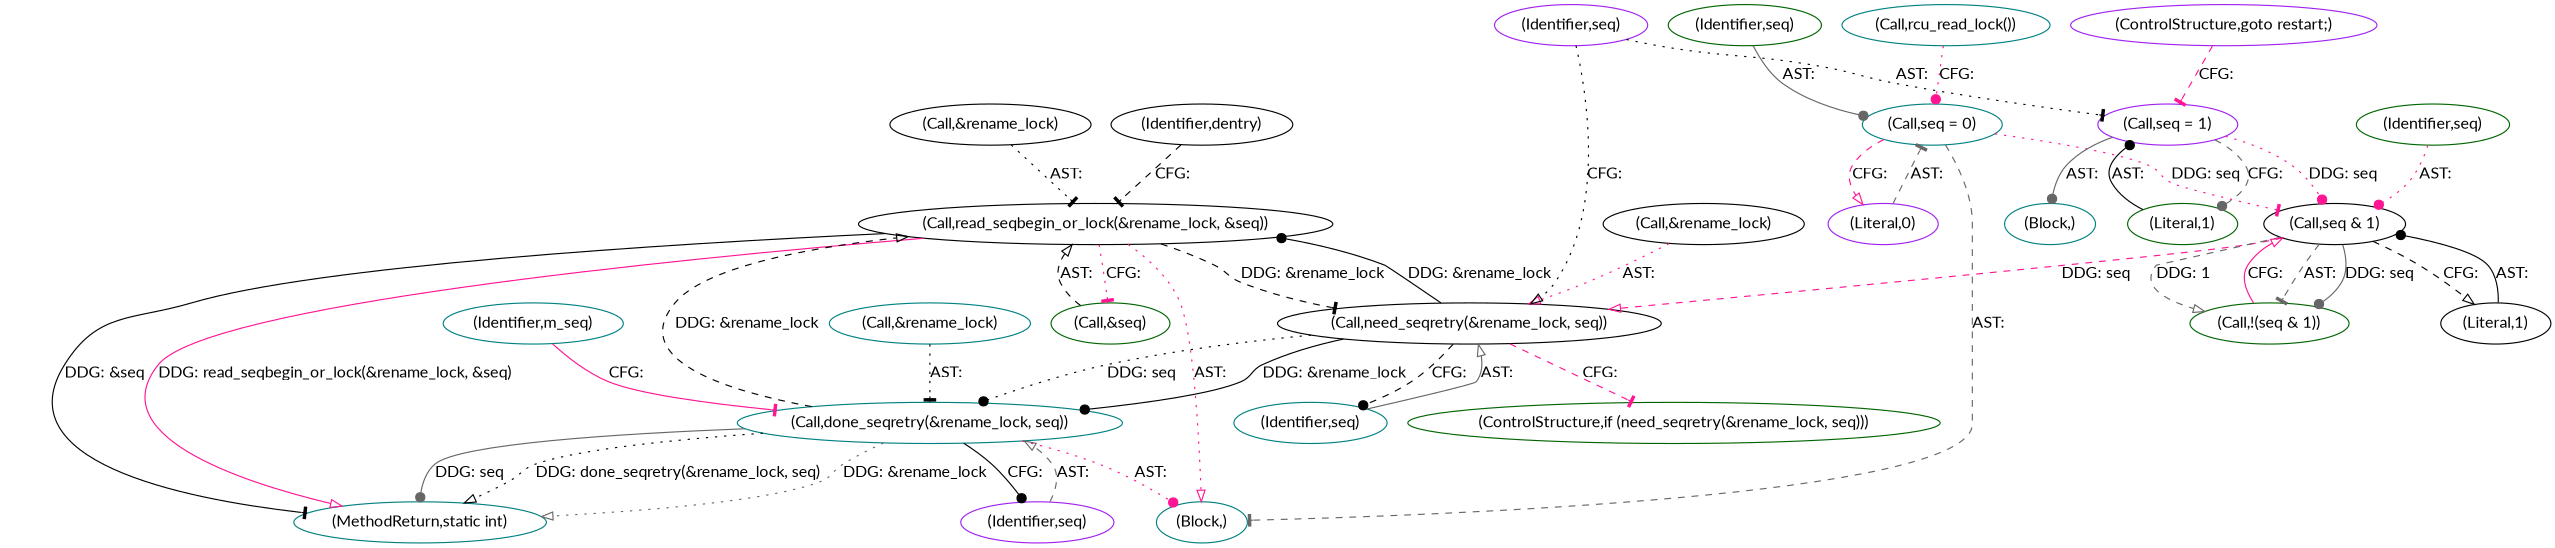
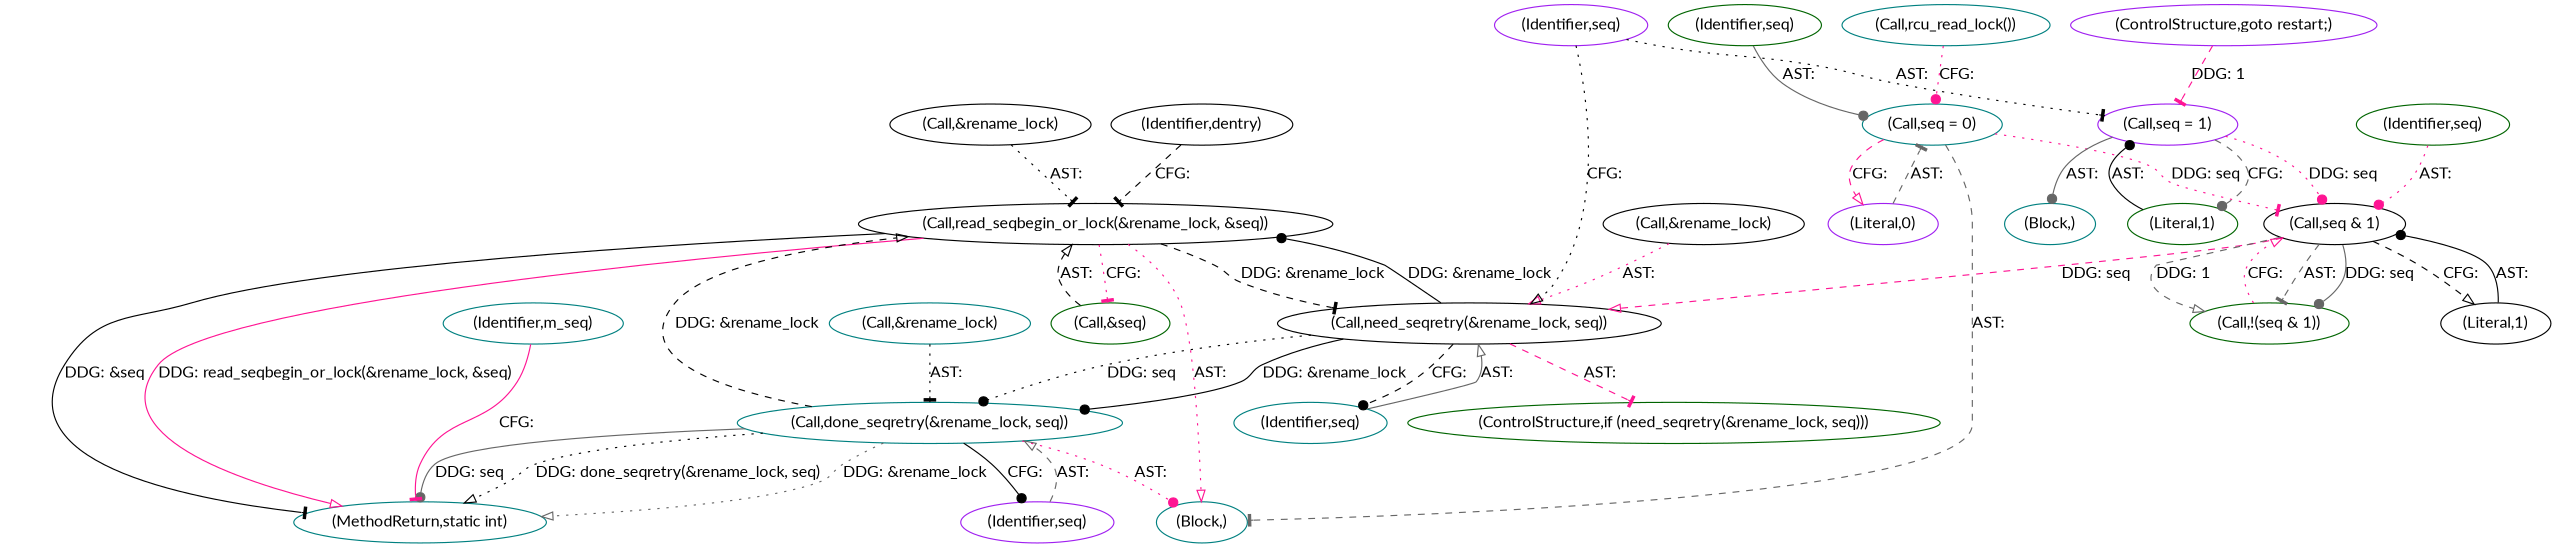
(2219, 75) -> (2219, 75)
(2246, 268) -> (2246, 268)
(1603, 373) -> (1603, 373)
(656, 394) -> (470, 419)
